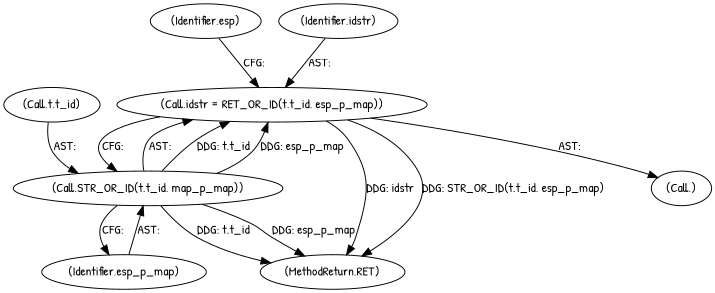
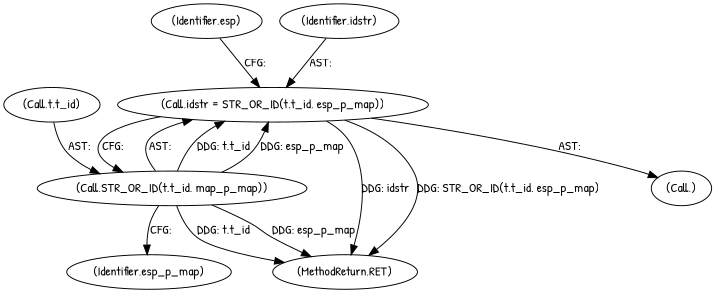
(272, 105) -> (273, 105)
(135, 235) -> none
